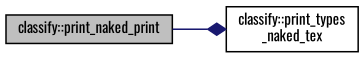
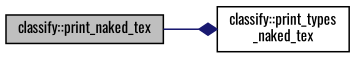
(89, 29) -> (85, 29)
